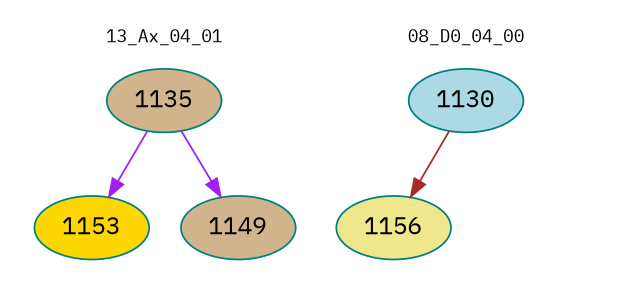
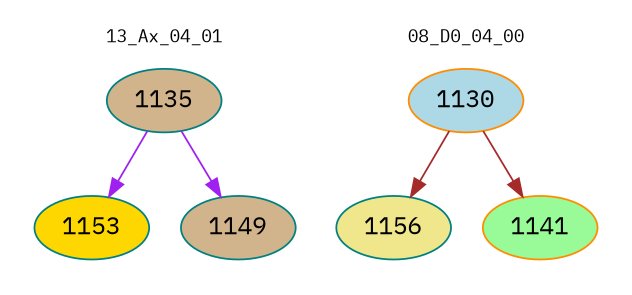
(466, 101) -> (466, 101)
none -> (540, 228)
